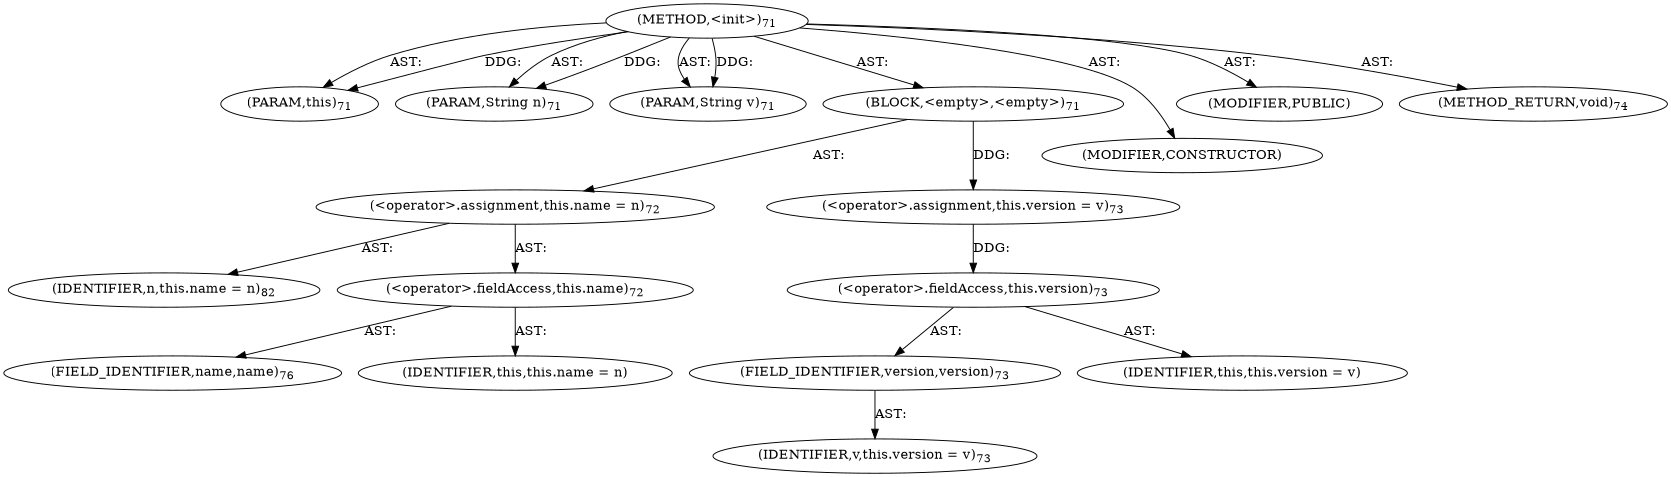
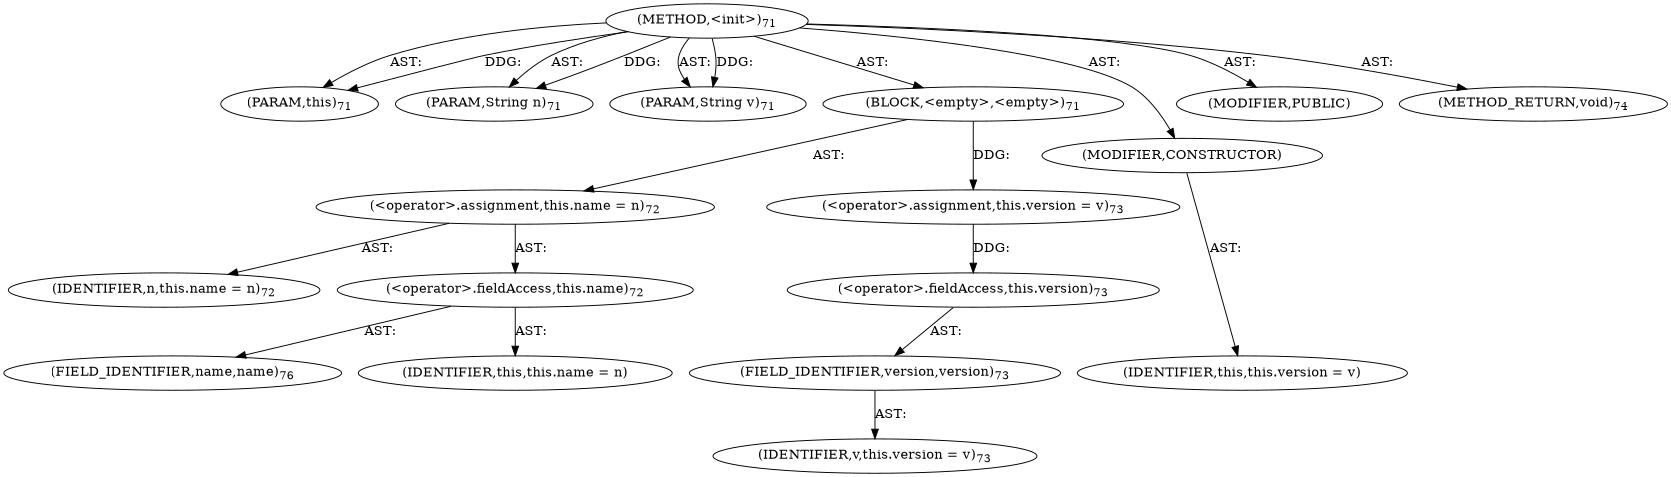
(269, 289) -> (269, 289)
(1103, 330) -> (1211, 260)
